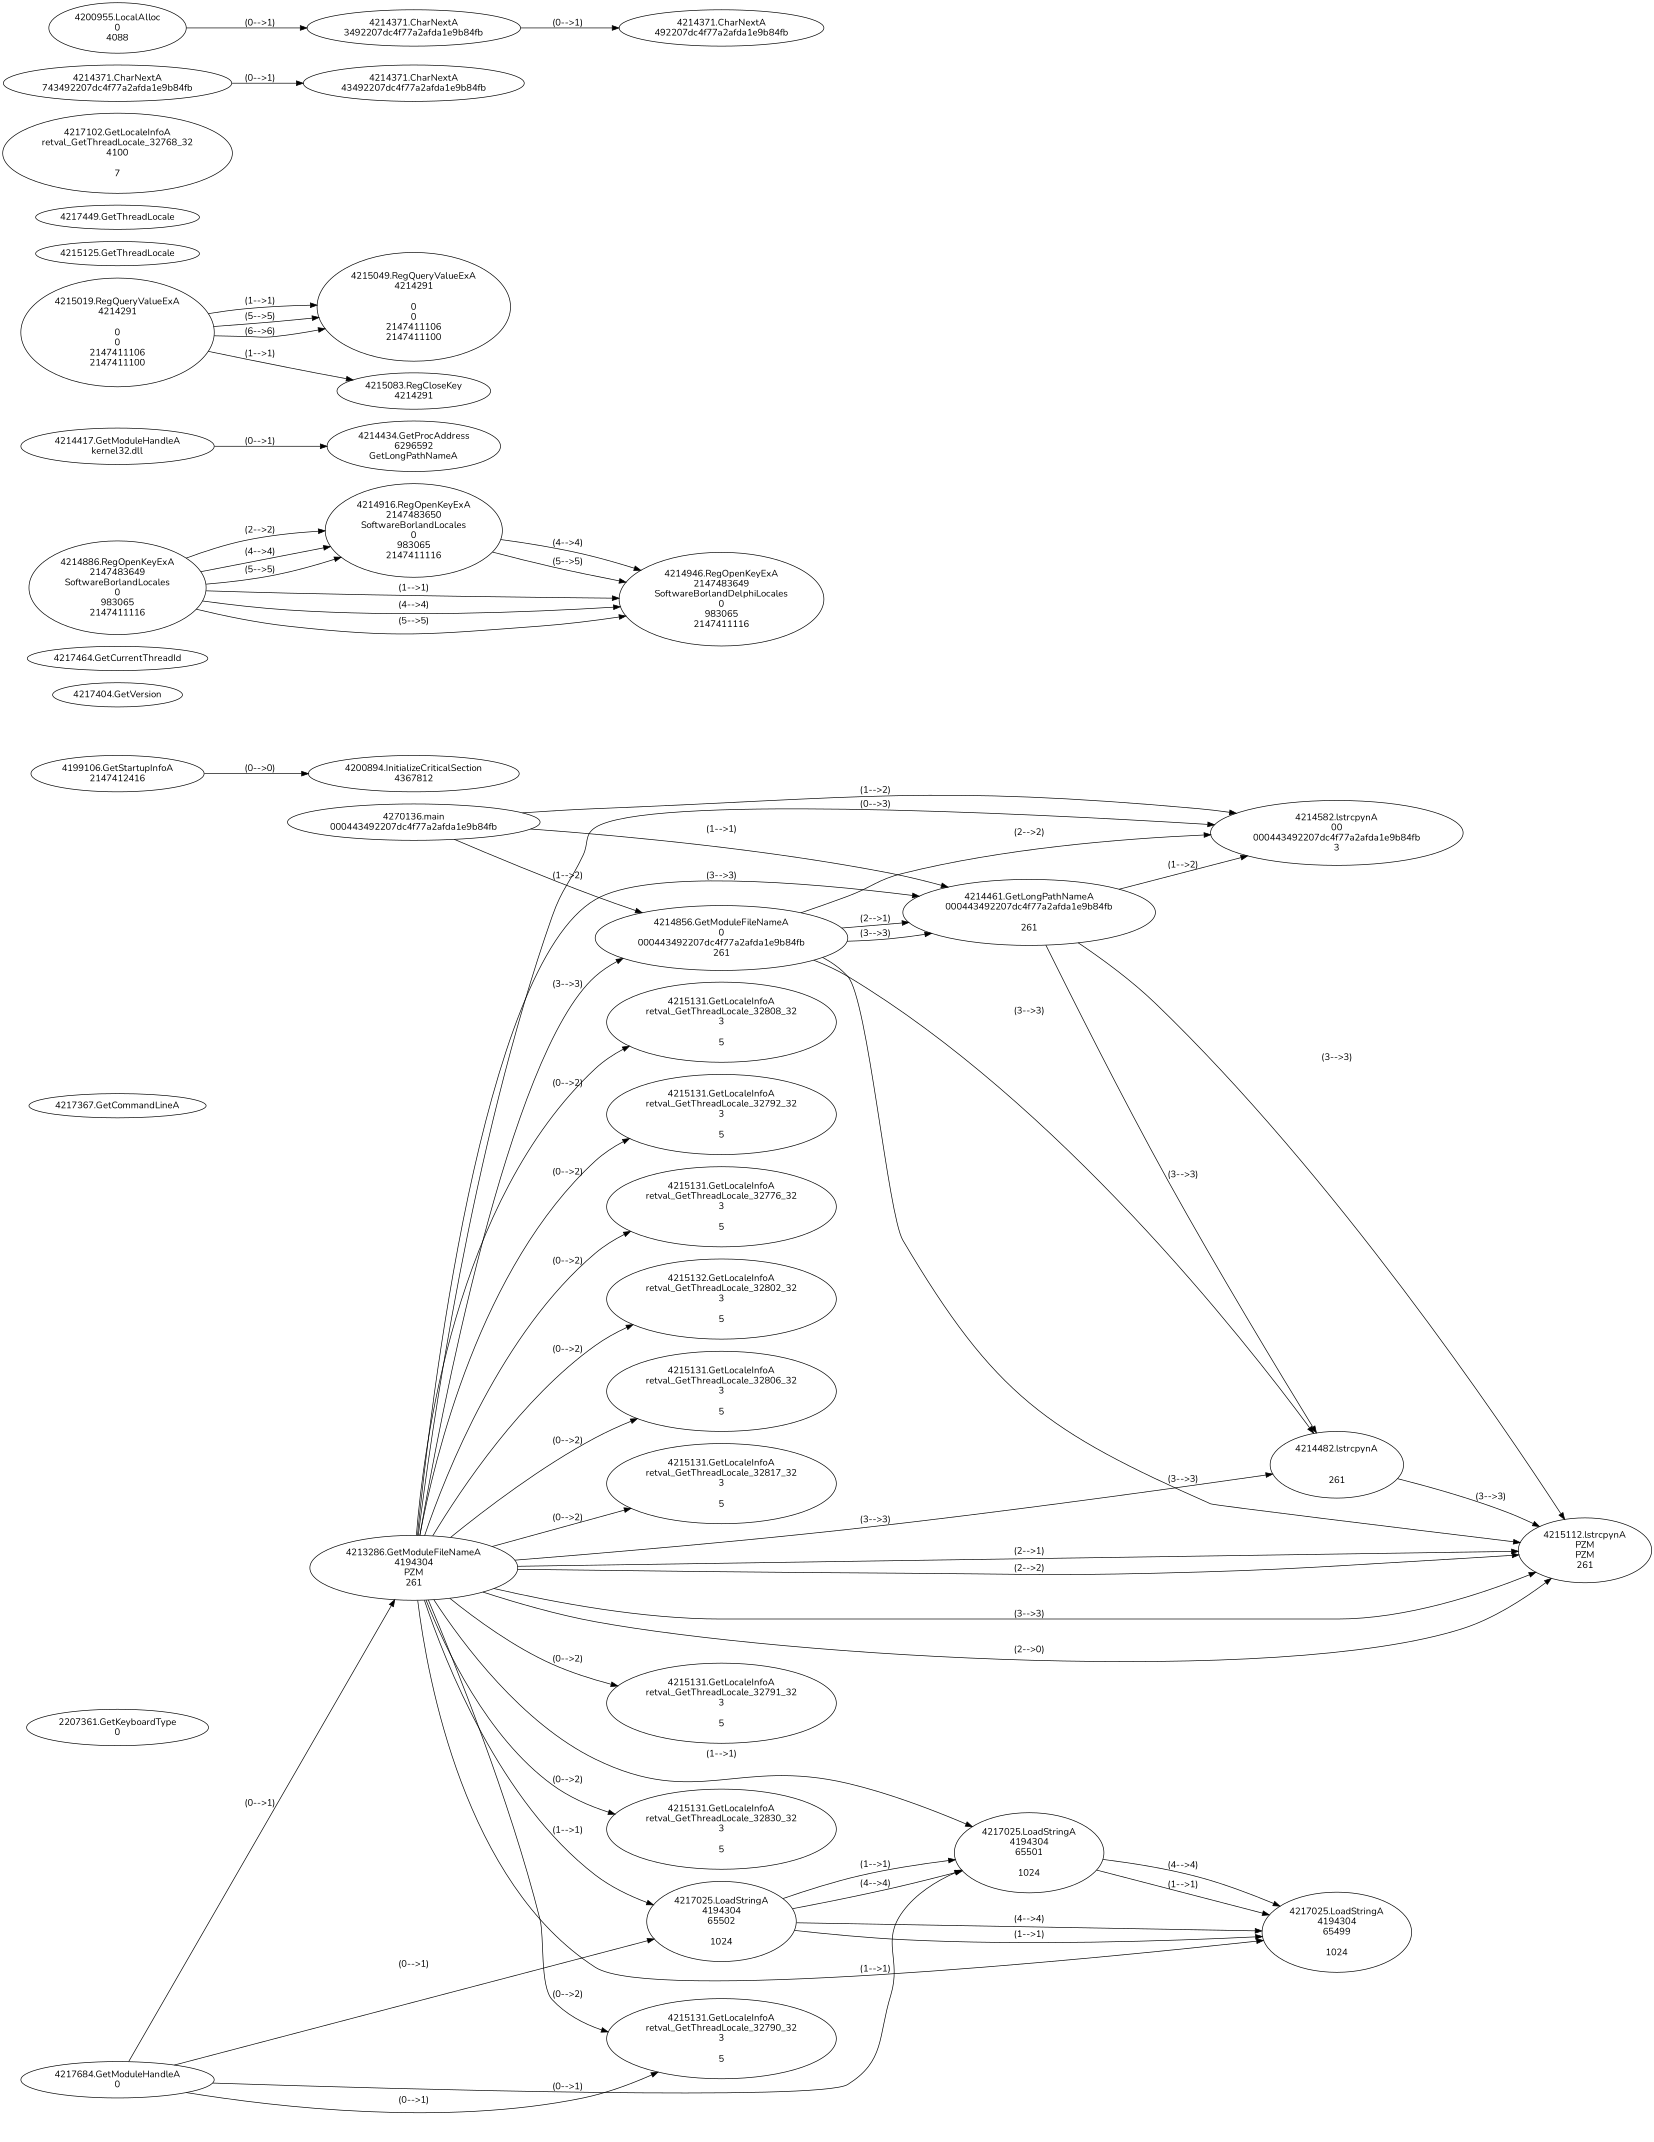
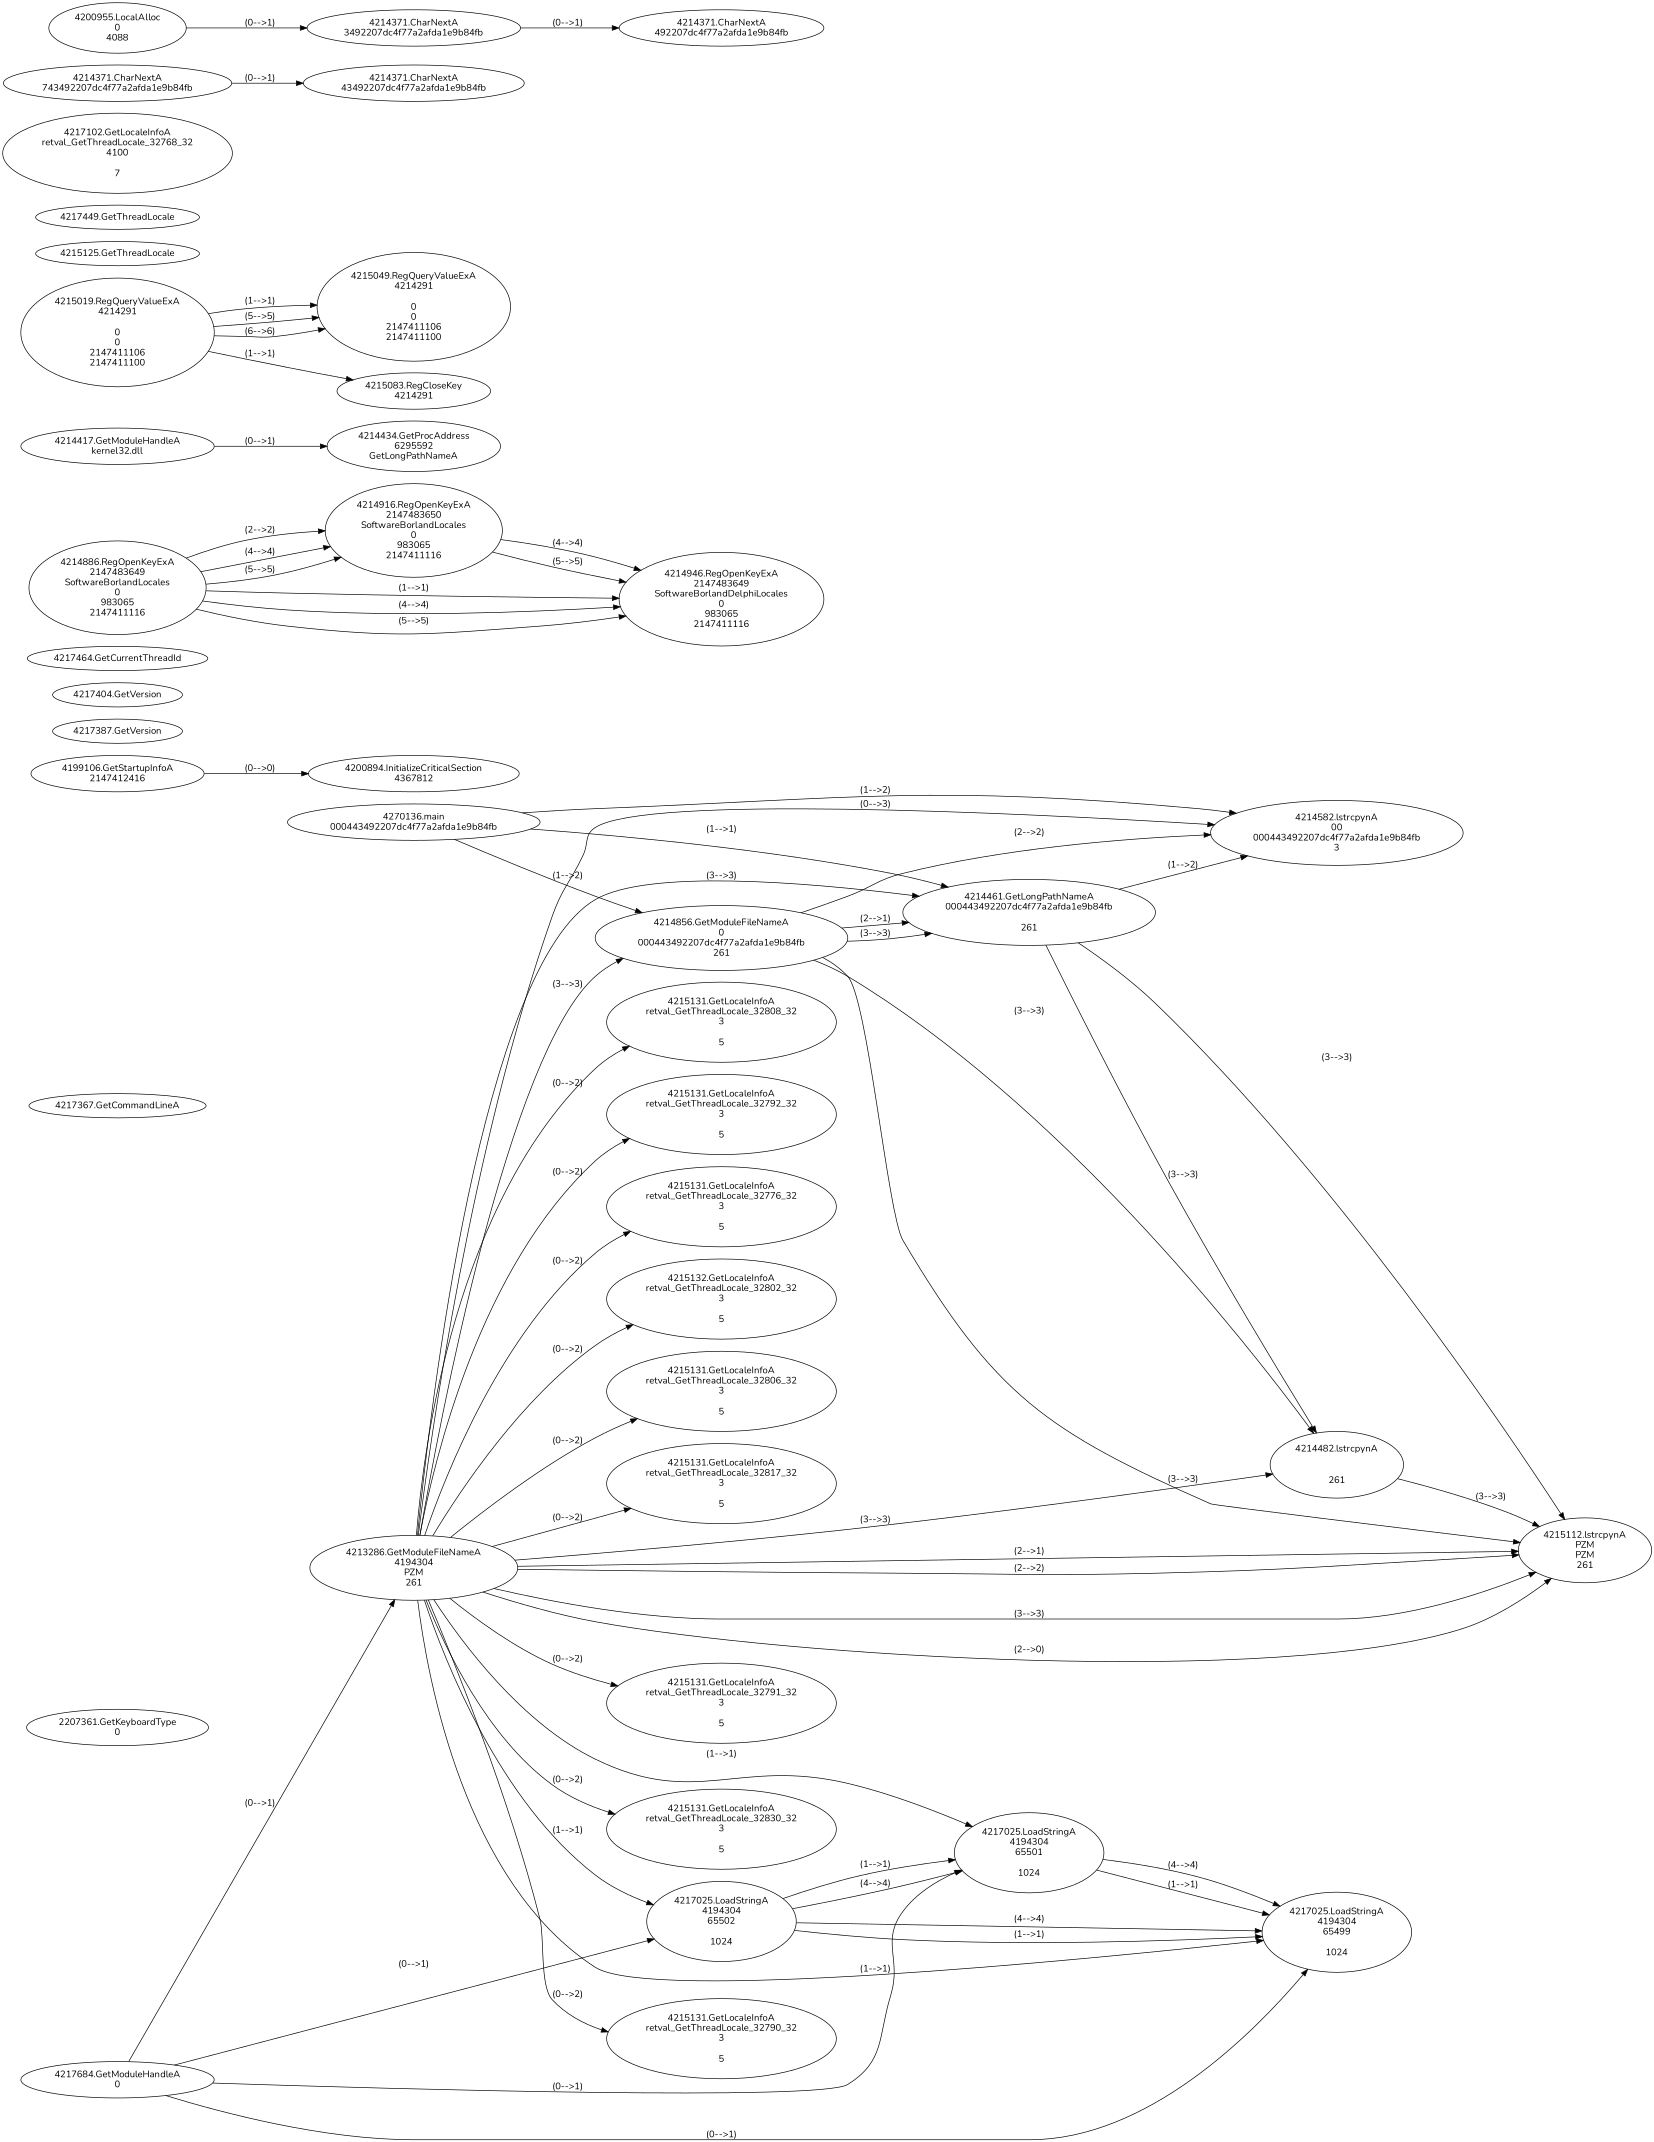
(414, 446) -> (414, 446)
none -> (118, 731)
(421, 2113) -> (760, 2140)
